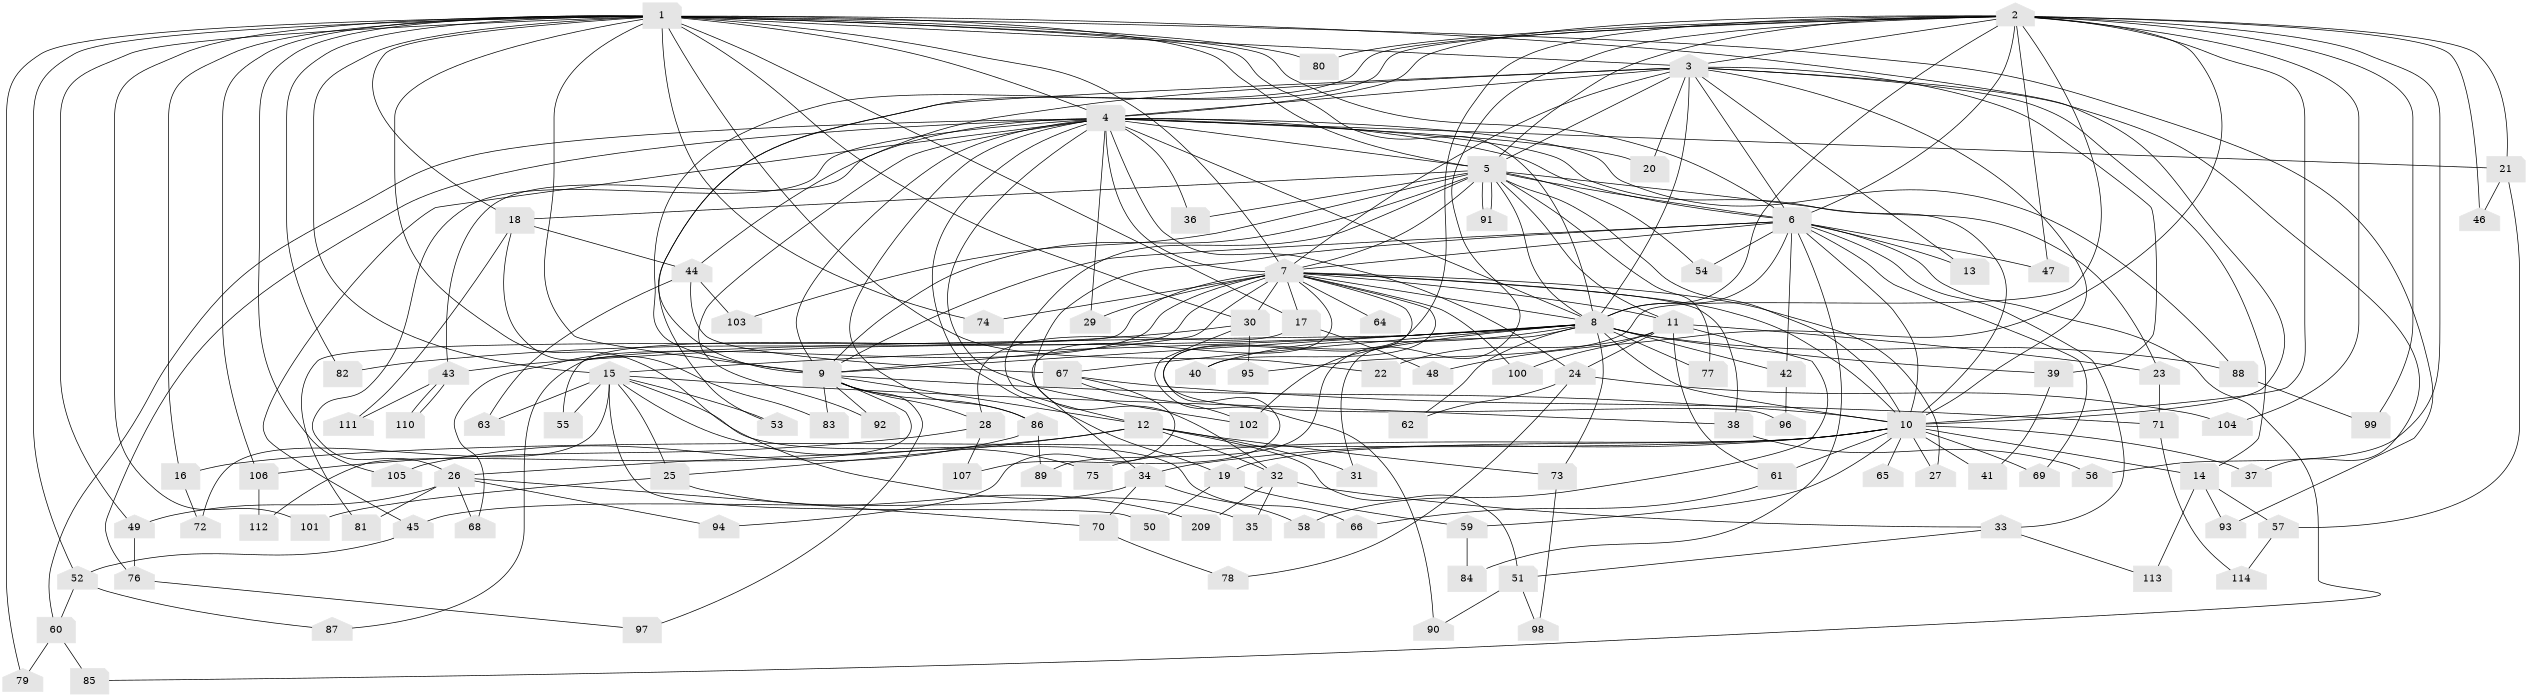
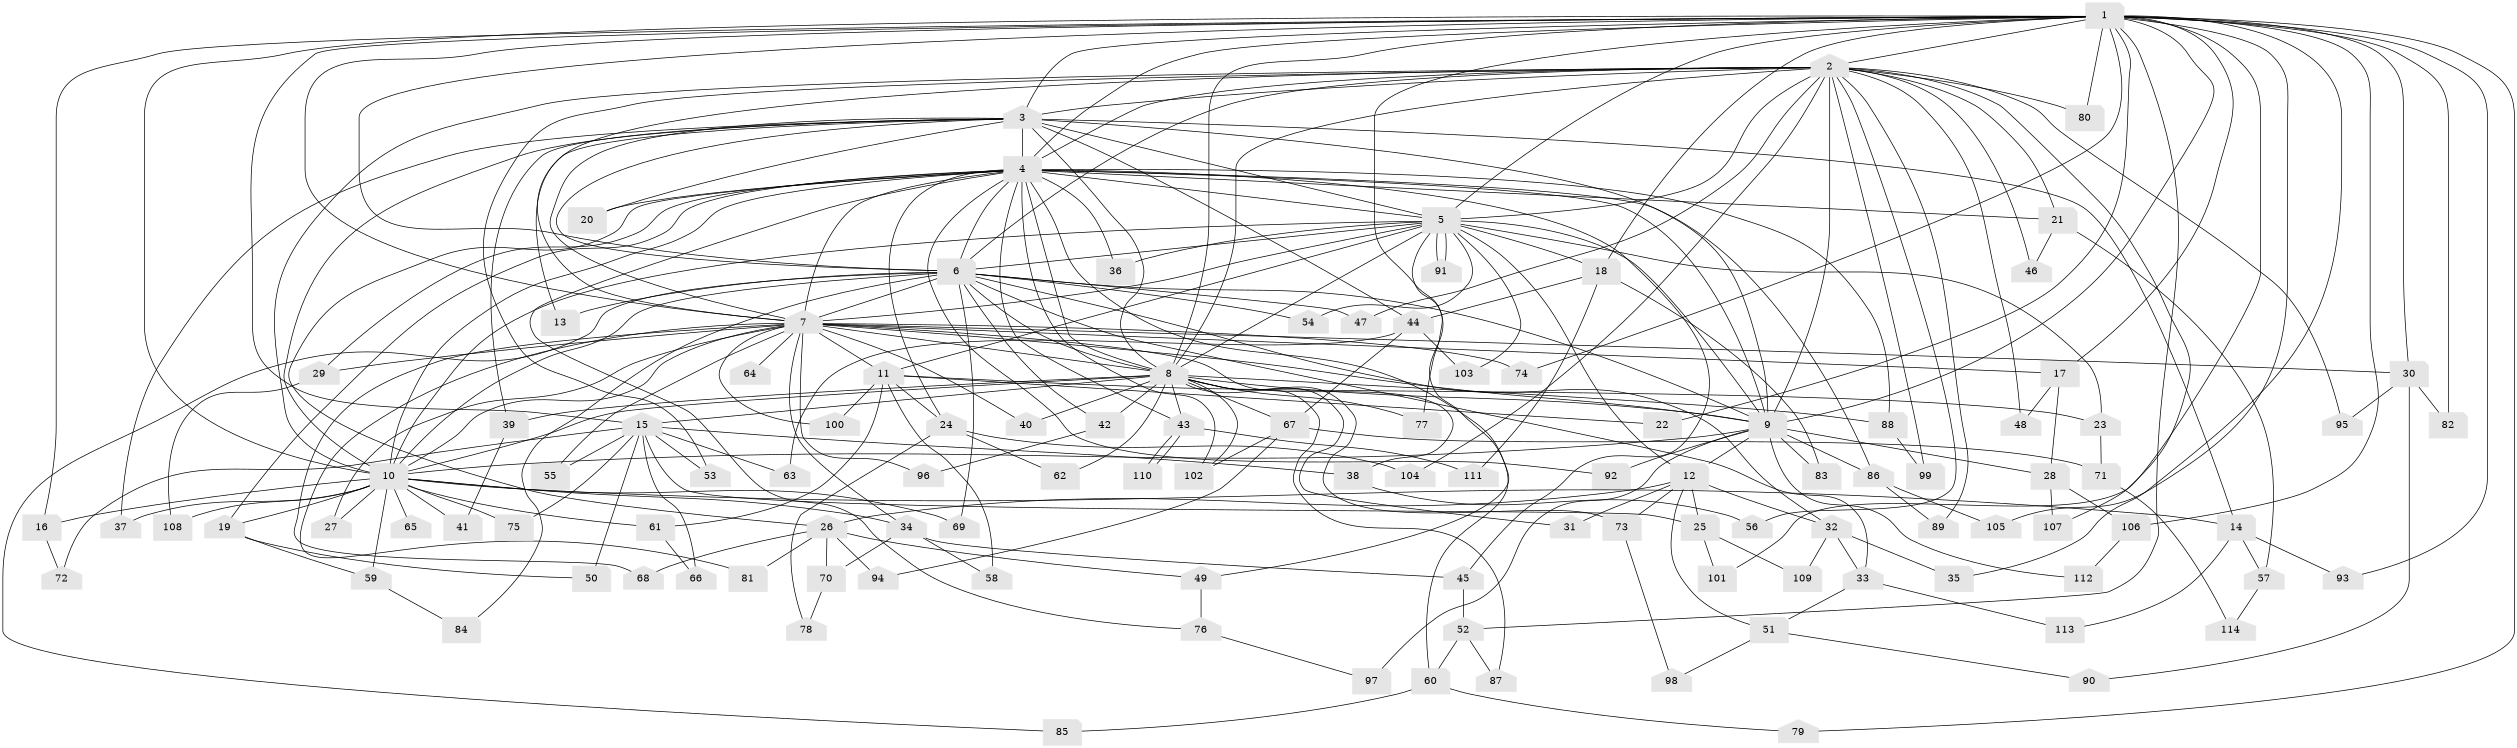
none -> (1967, 41)
none -> (1005, 89)
none -> (173, 528)
(1201, 528) -> (1803, 579)
